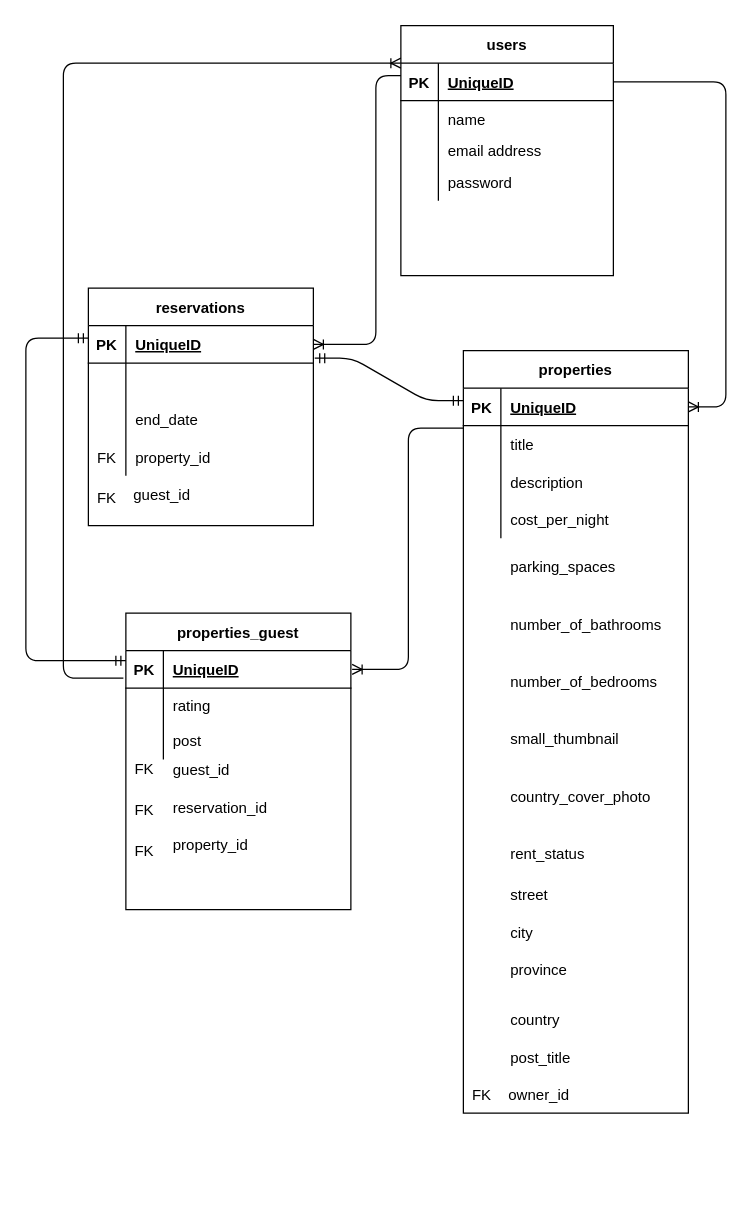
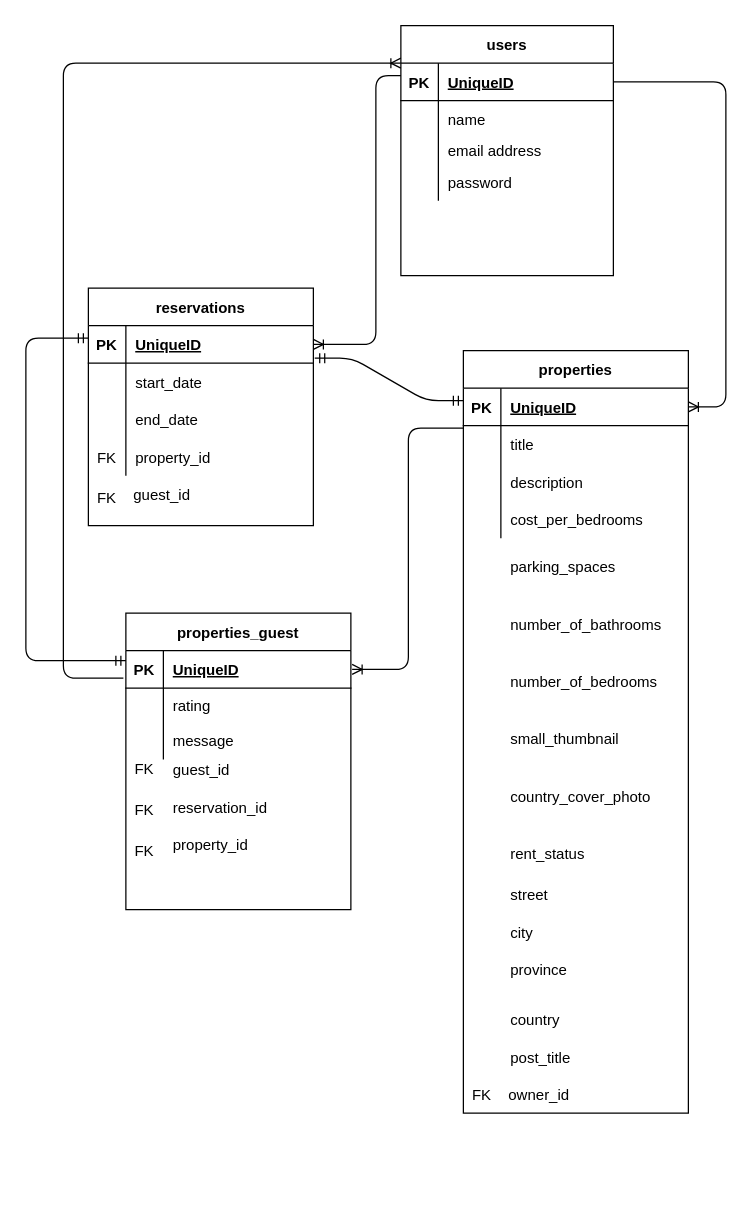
none -> (219, 382)
(567, 520) -> (581, 520)
(189, 741) -> (202, 741)
